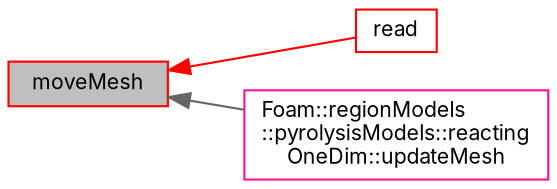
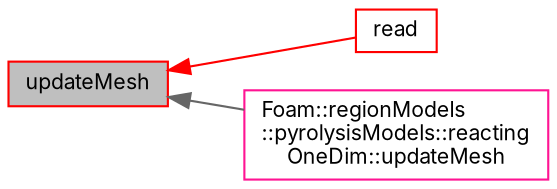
(88, 84) -> (88, 84)
